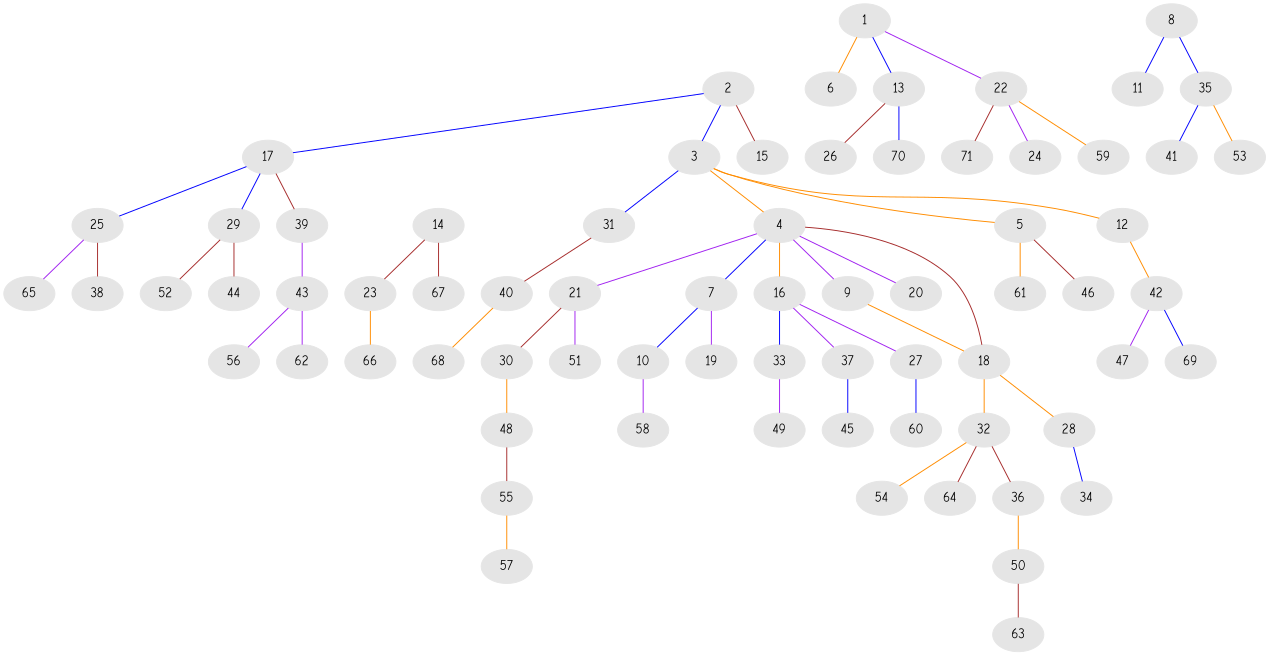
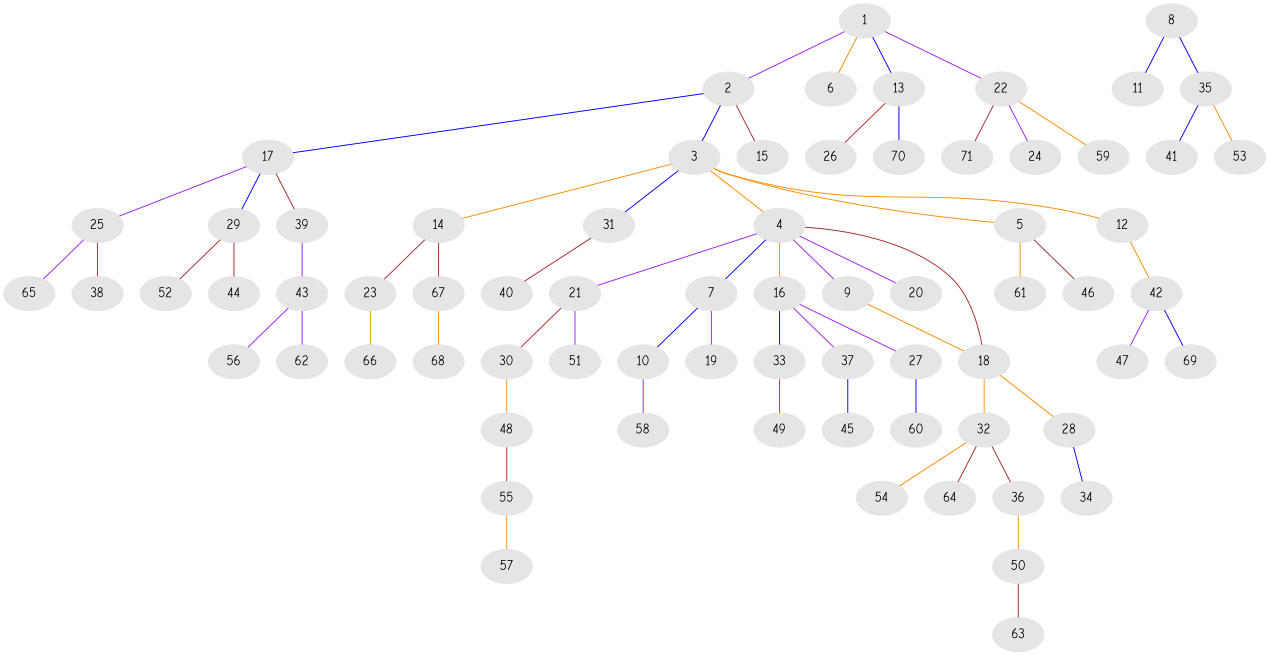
none -> (797, 55)
(183, 191) -> (183, 191)
none -> (566, 191)
(473, 328) -> (439, 328)
